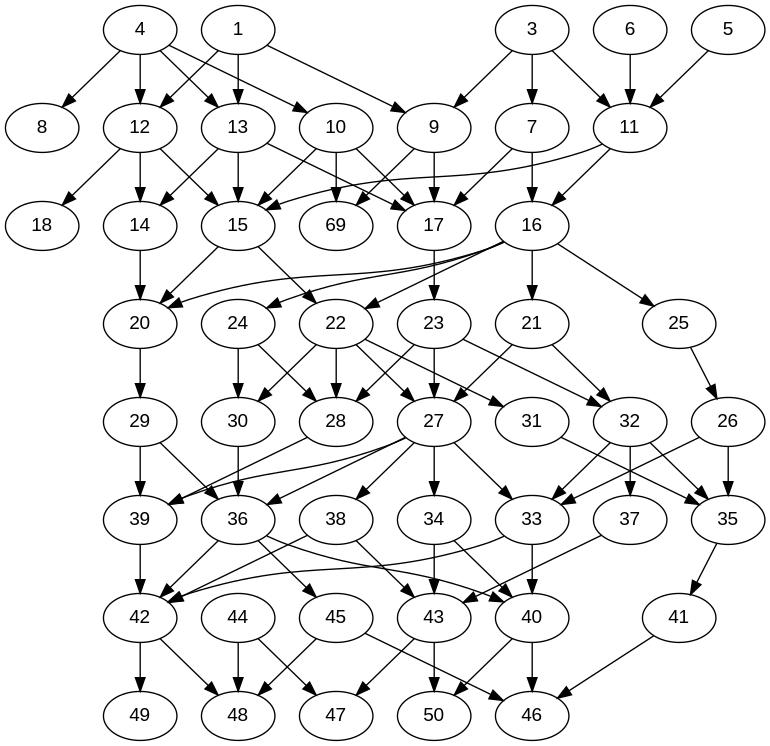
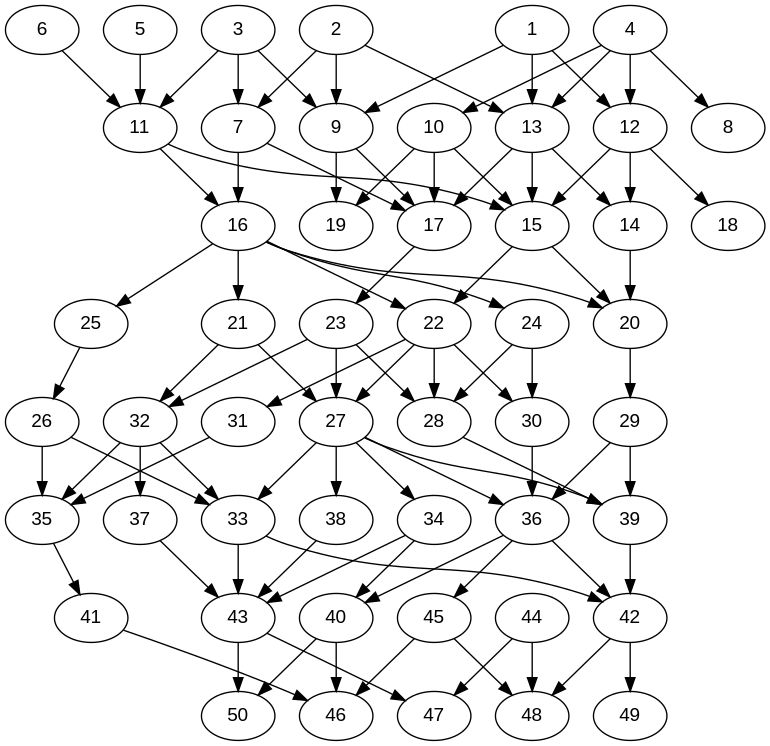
none -> (336, 30)
(336, 226) -> (336, 226)
(532, 560) -> (238, 562)
(245, 566) -> none
